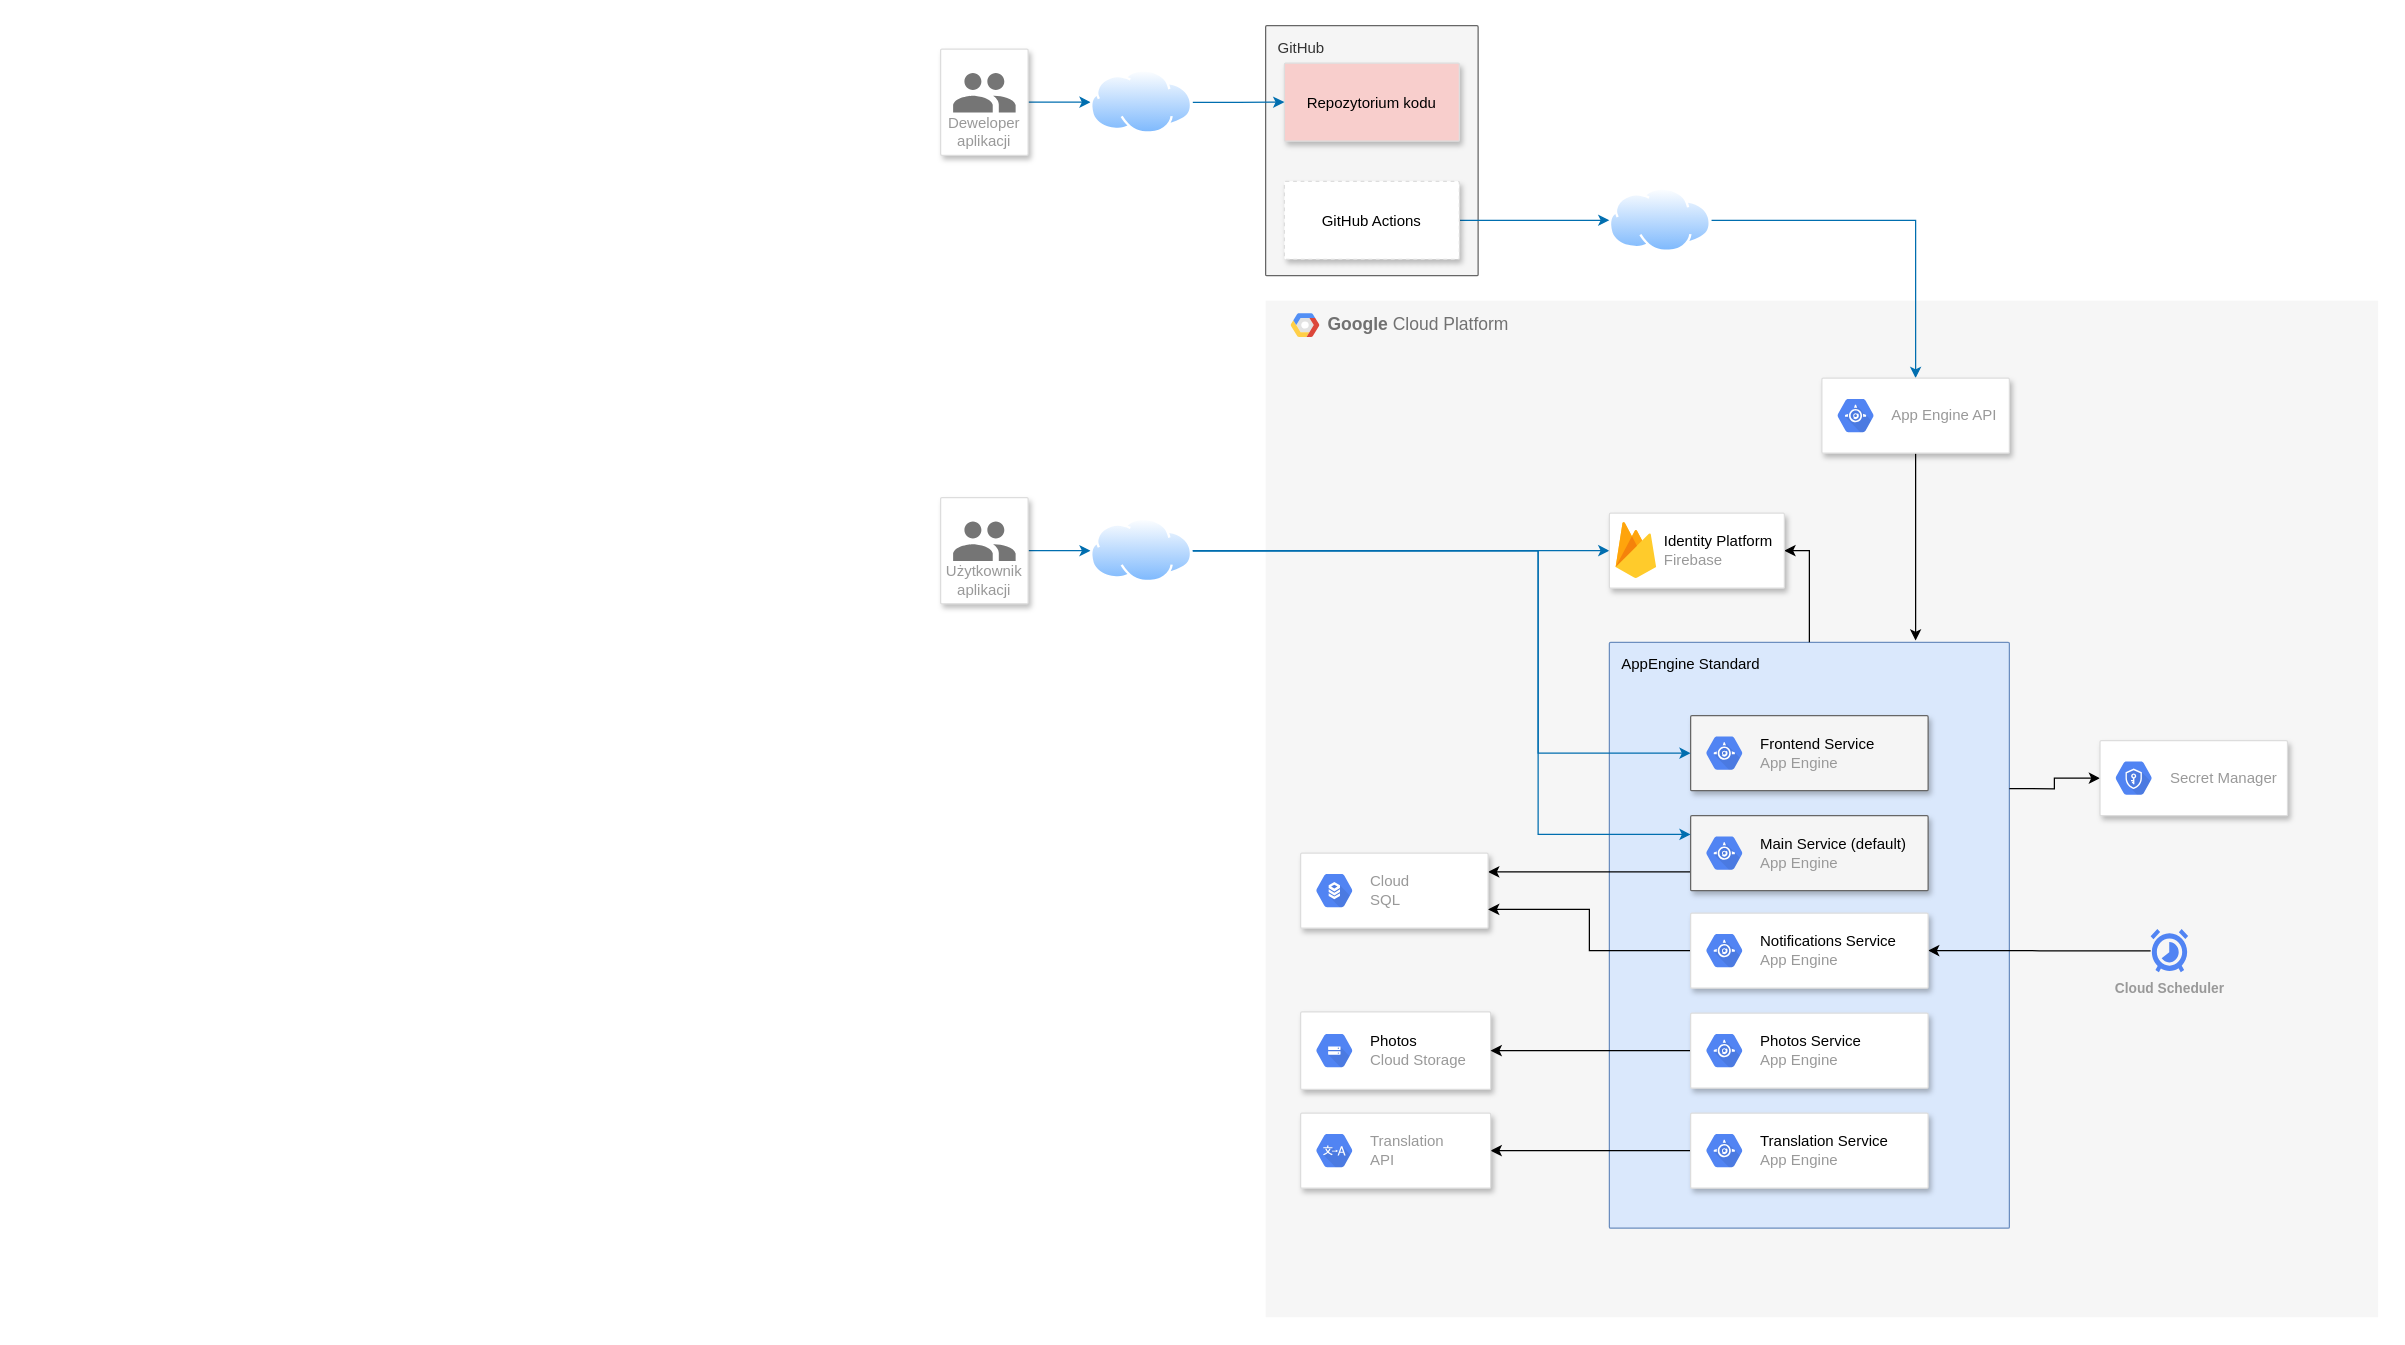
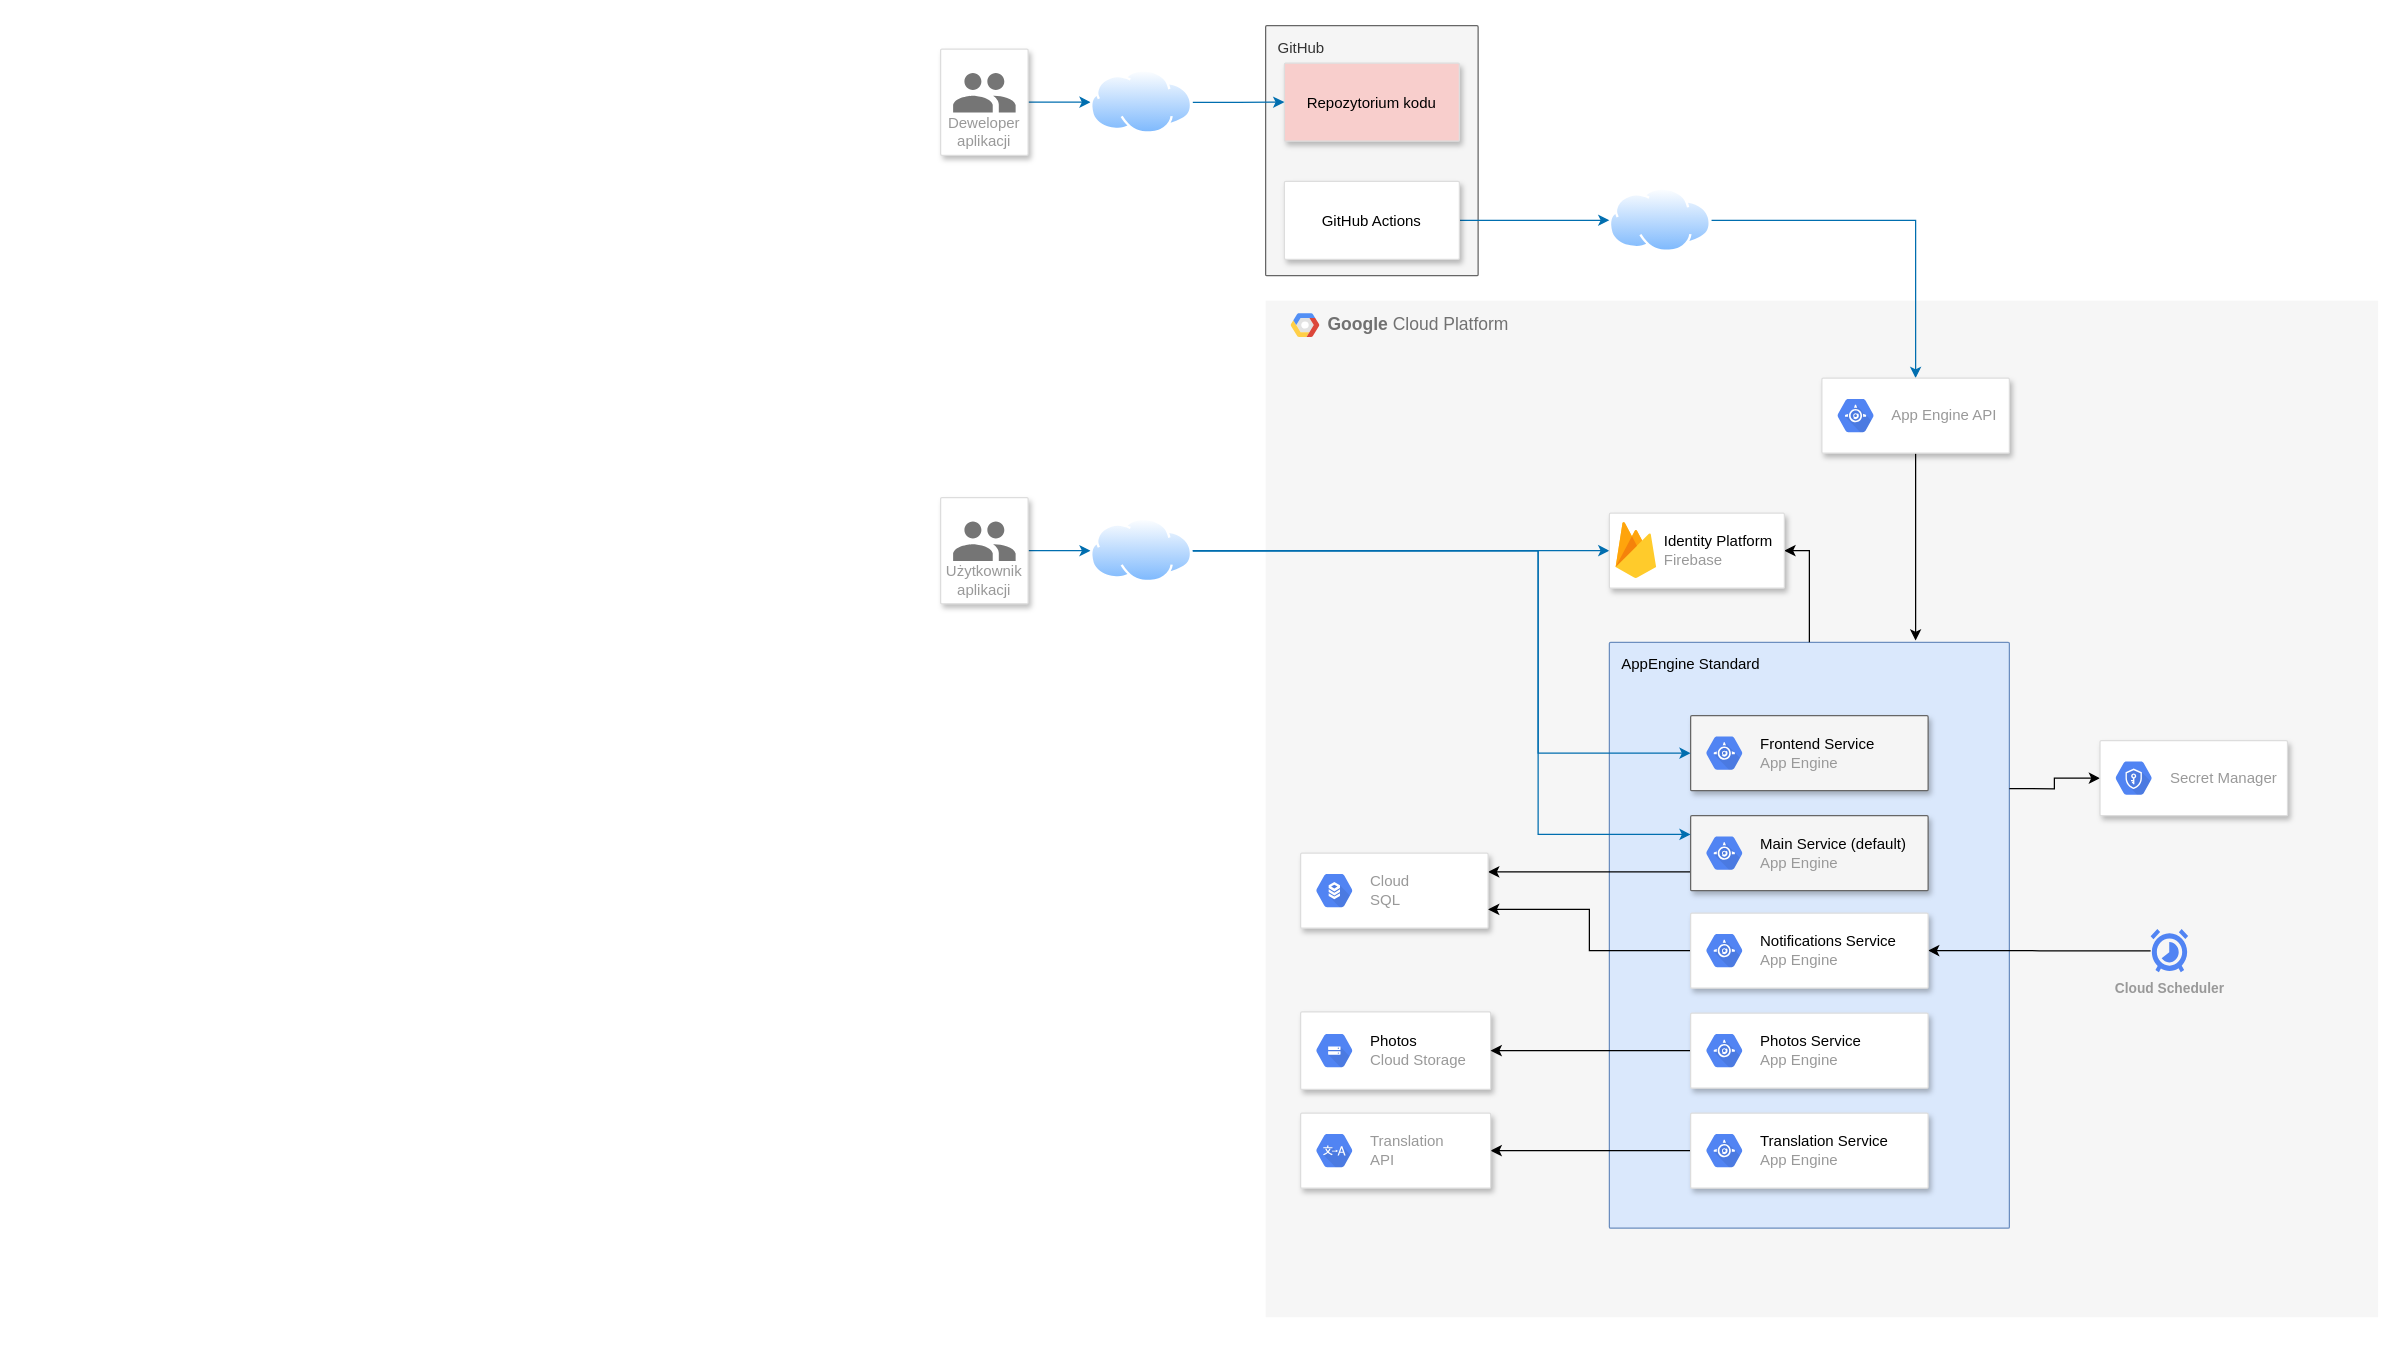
(1372, 220) -> (1372, 220)
